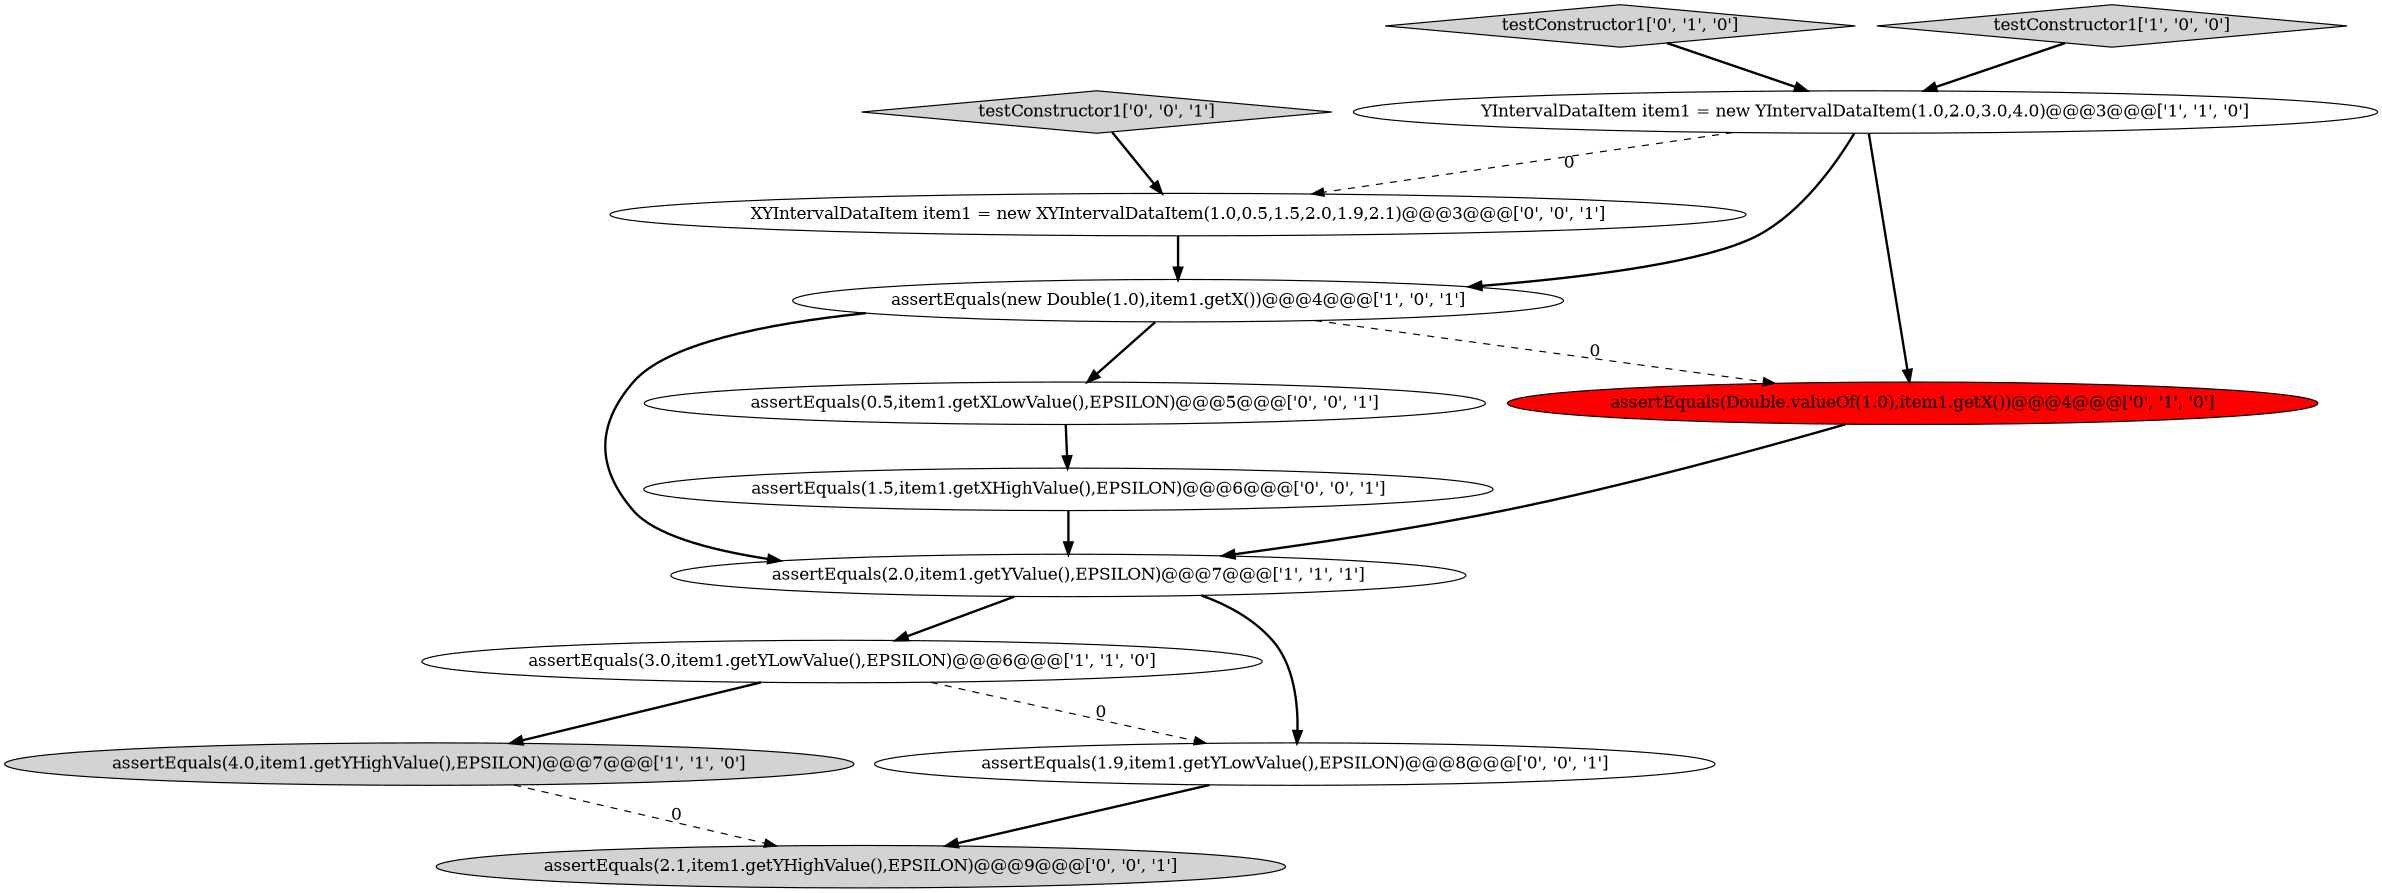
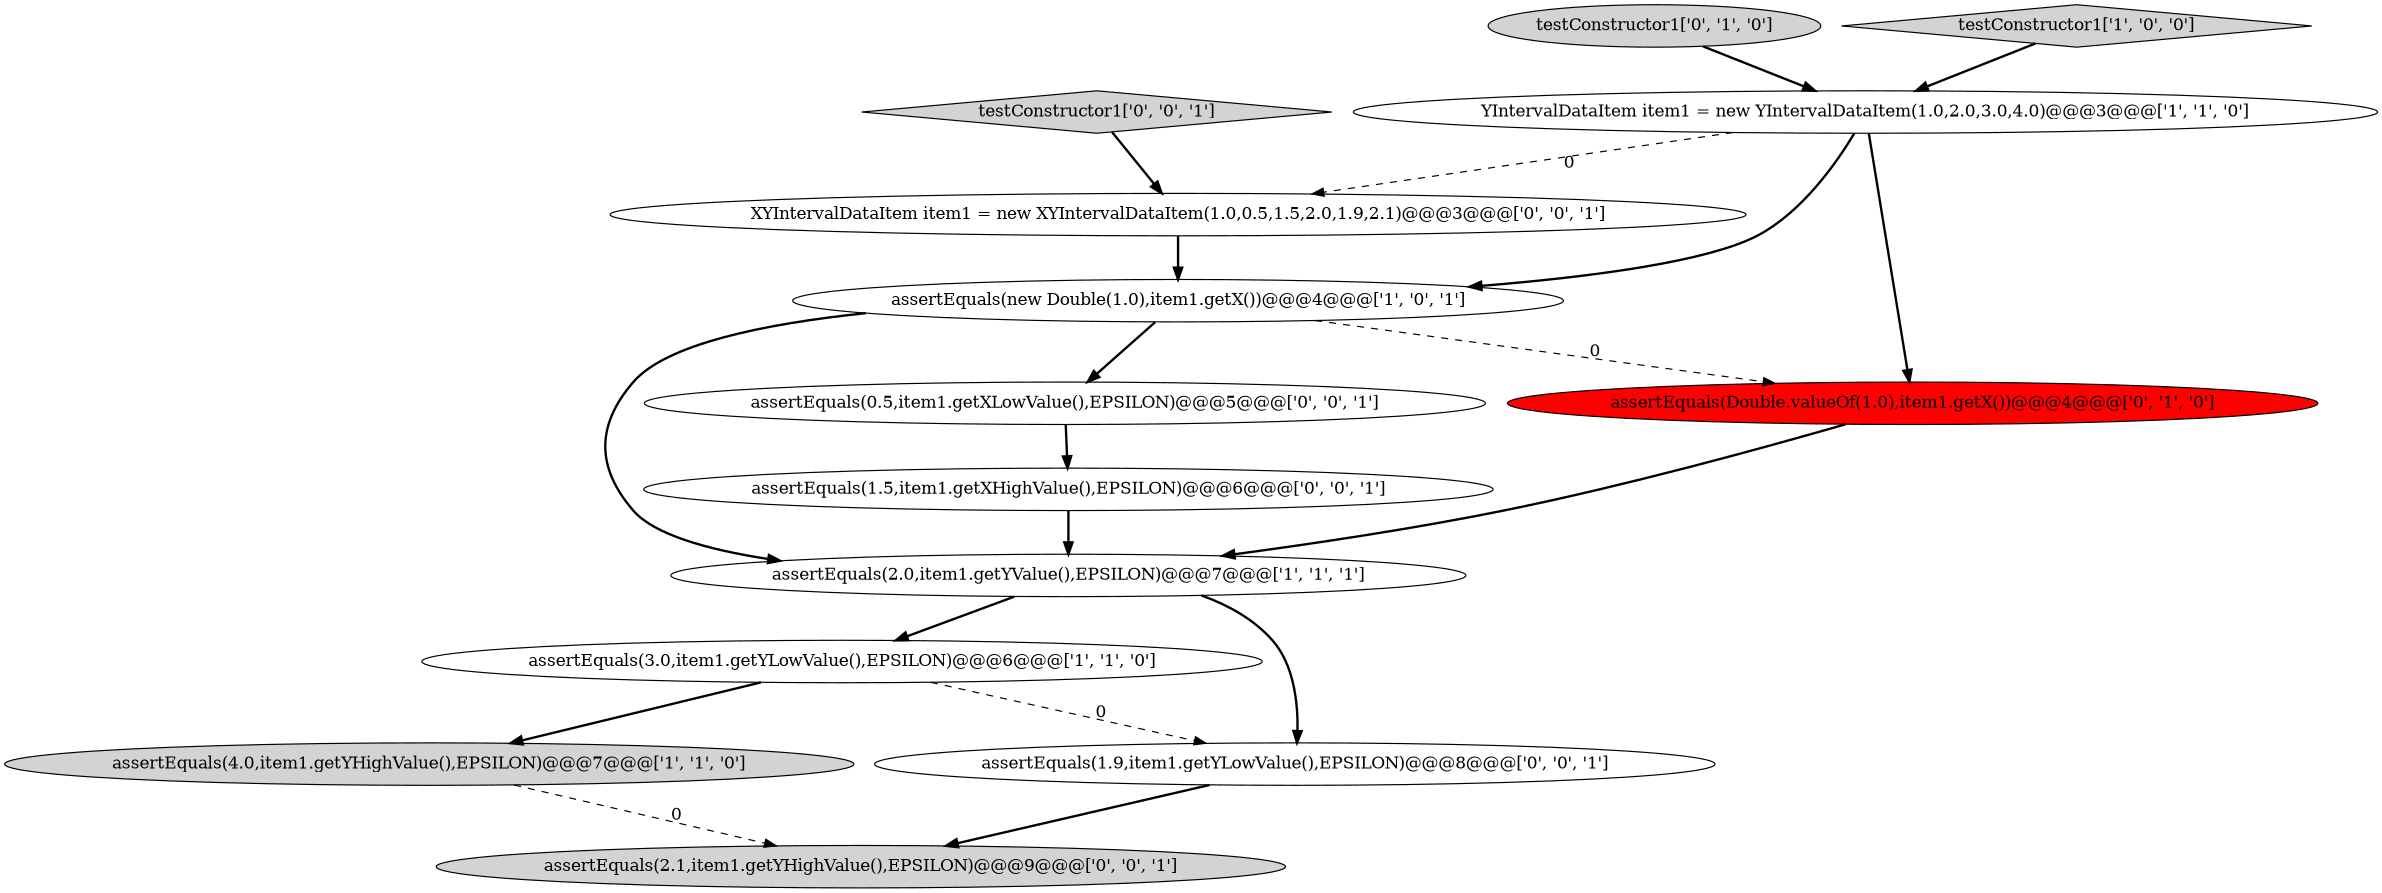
(1620, 26) -> (1654, 26)
